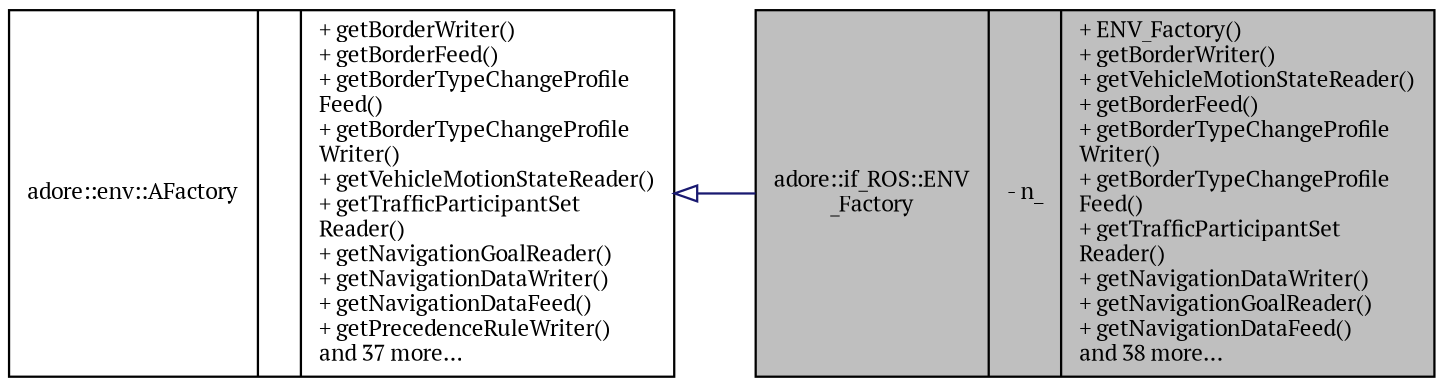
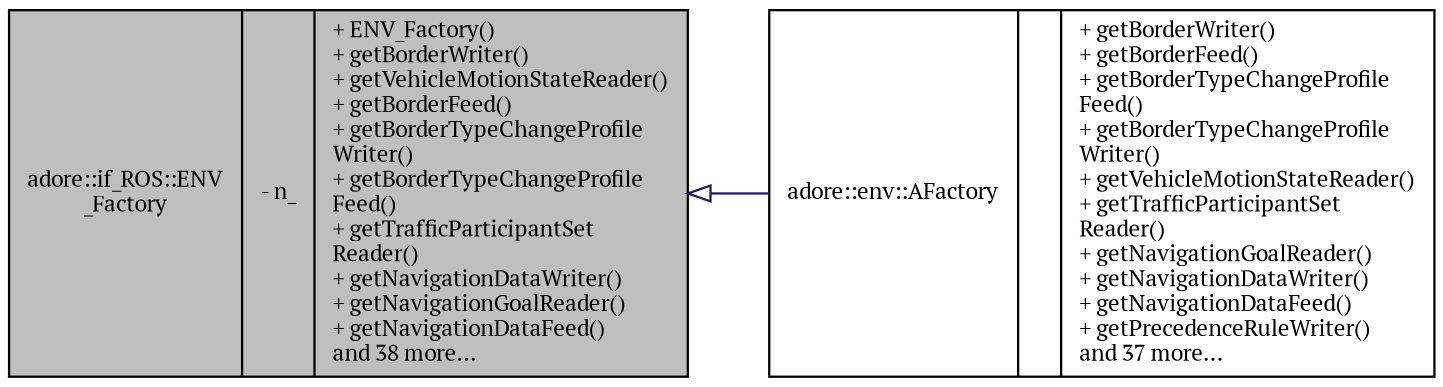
(726, 193) -> (740, 193)
